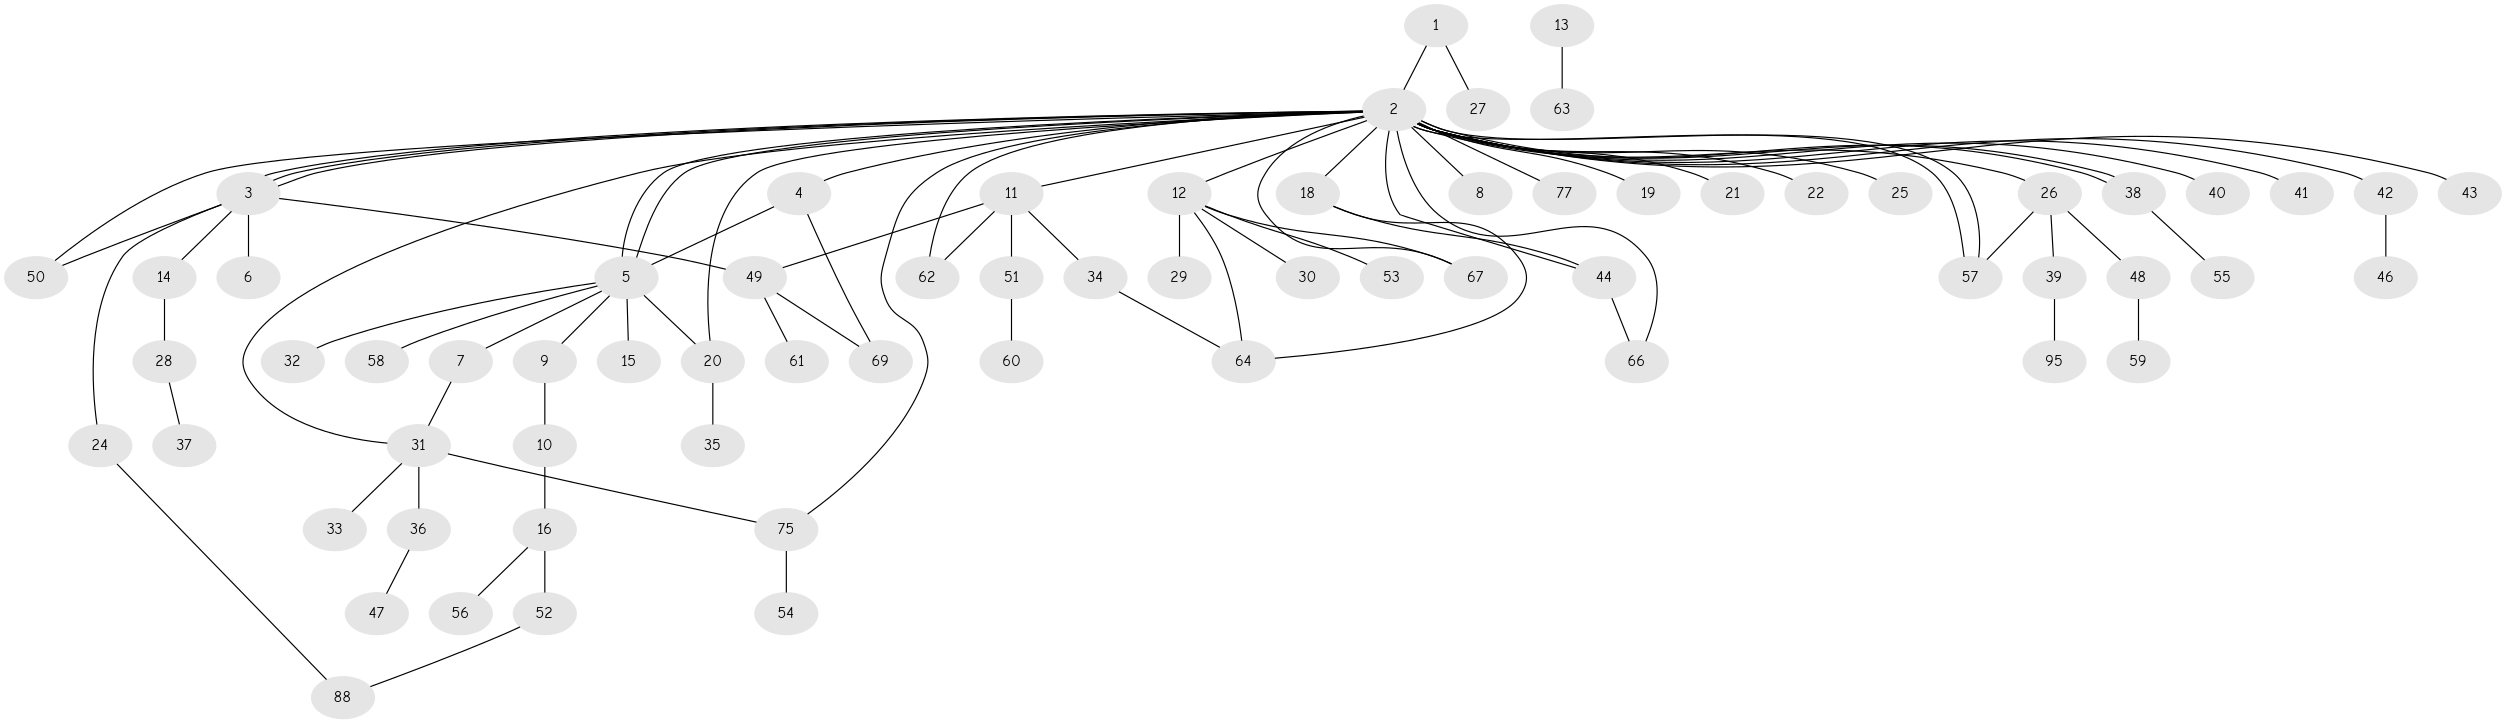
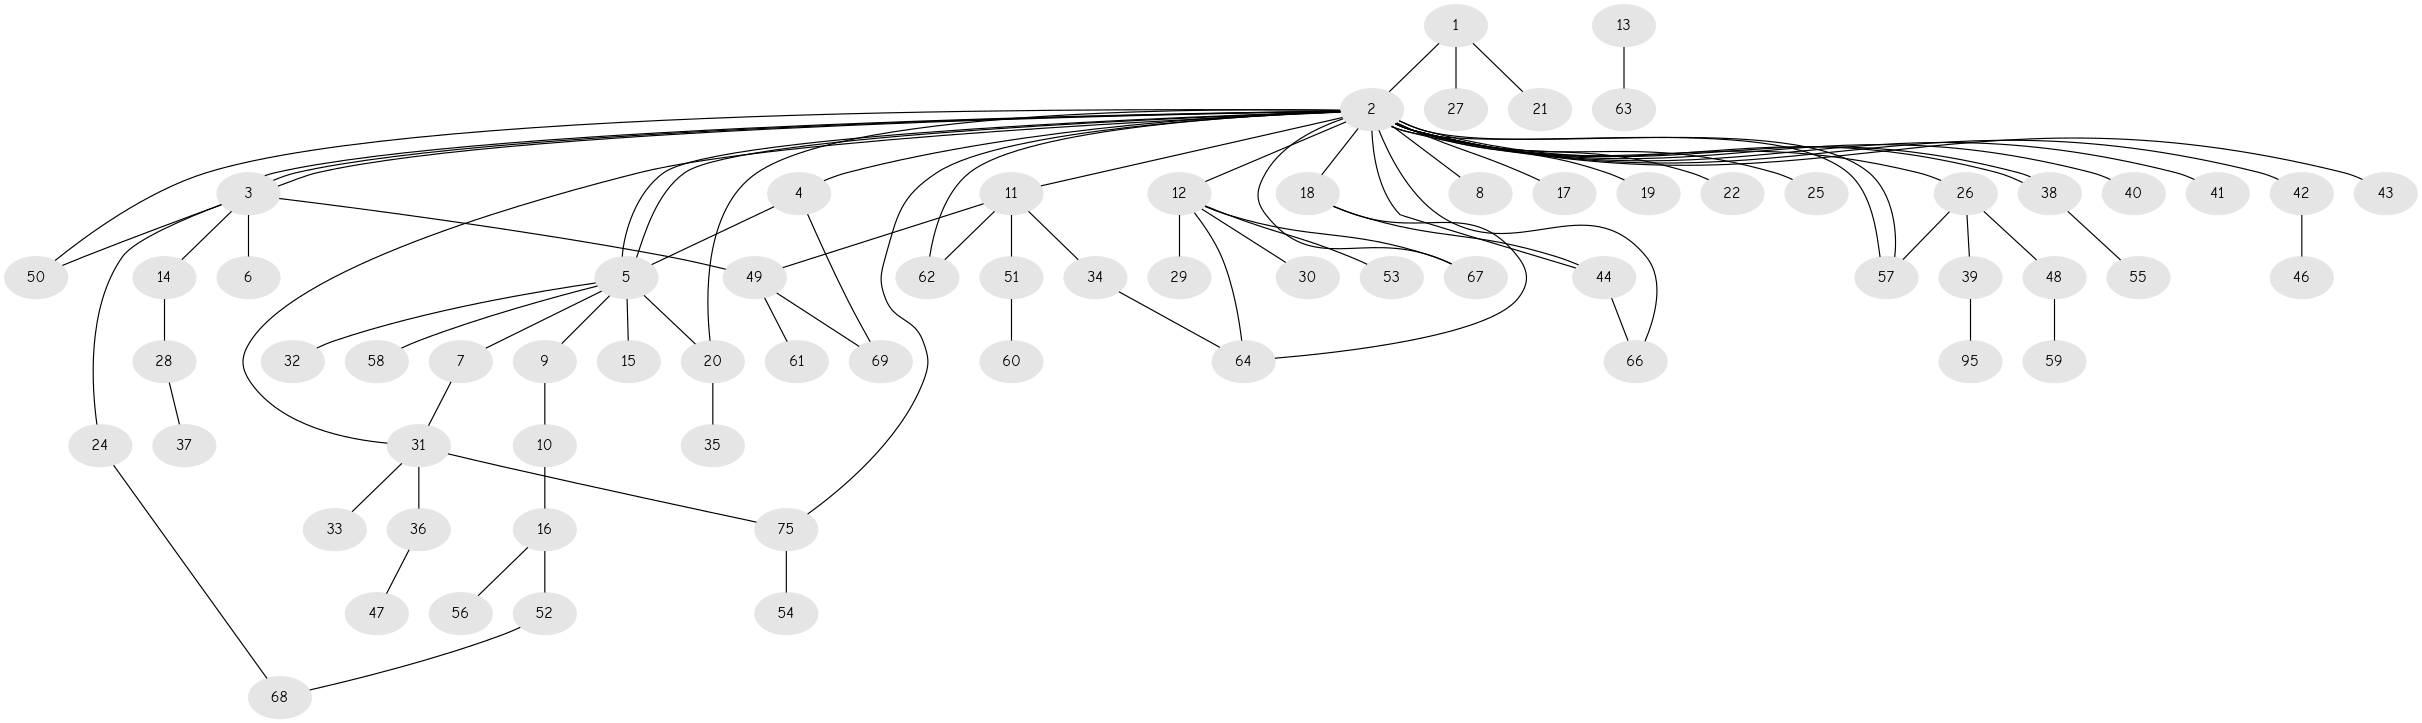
(1563, 152) -> (1498, 68)
(1564, 194) -> (1564, 194)
(343, 698) -> (280, 698)
